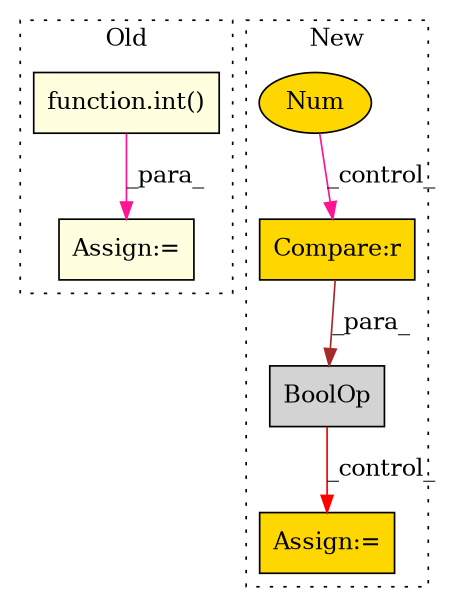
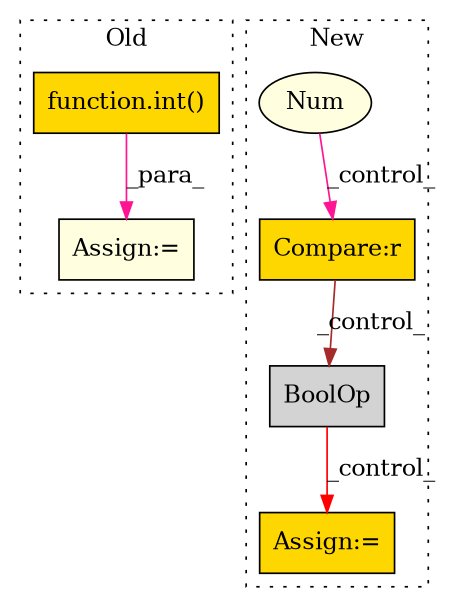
(126, 103) -> (126, 103)
(315, 103) -> (315, 103)
(371, 323) -> (371, 323)
